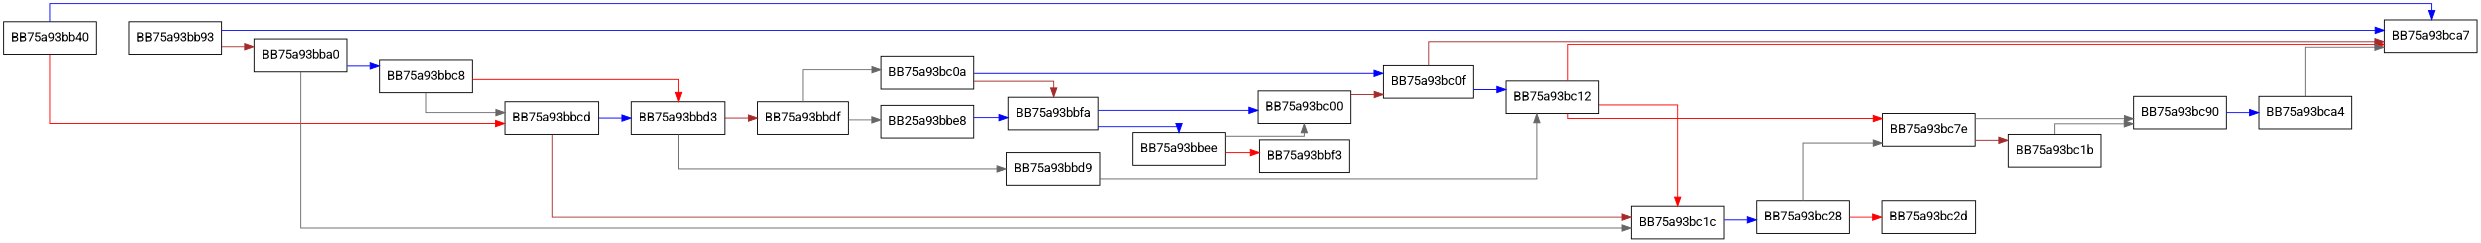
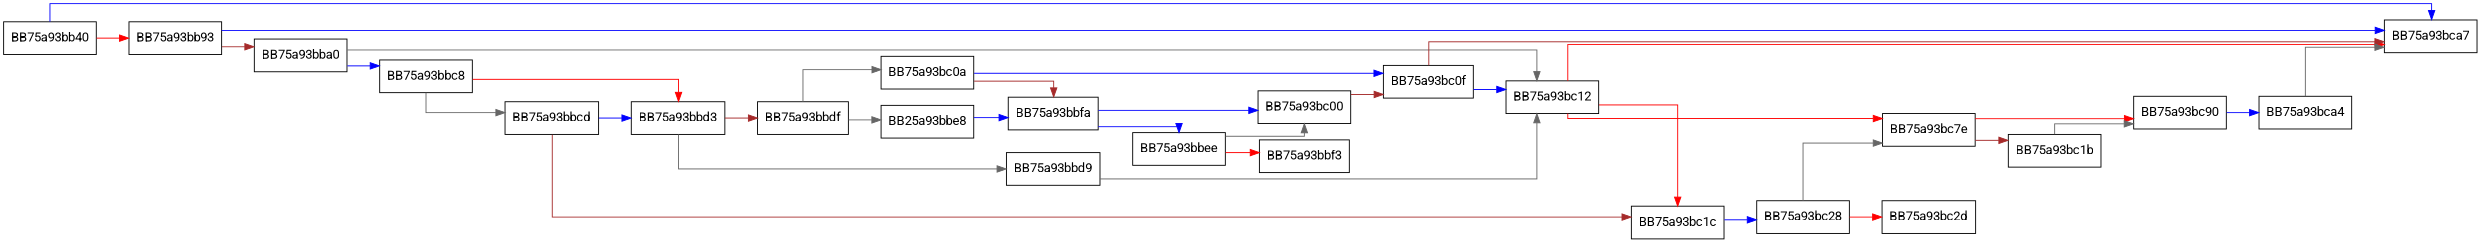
(2050, 119) -> (2050, 119)
(238, 124) -> (108, 38)
(883, 228) -> (953, 50)
